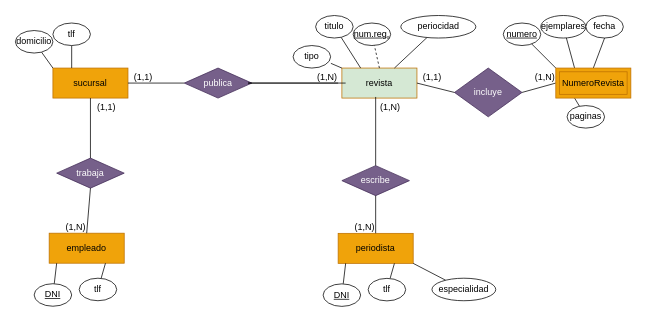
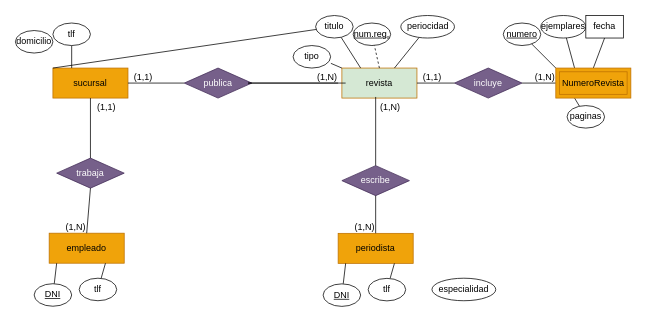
(438, 27) -> (427, 27)
(604, 27) -> (604, 27)
(47, 60) -> (184, 49)
(488, 92) -> (488, 83)
(429, 271) -> none
